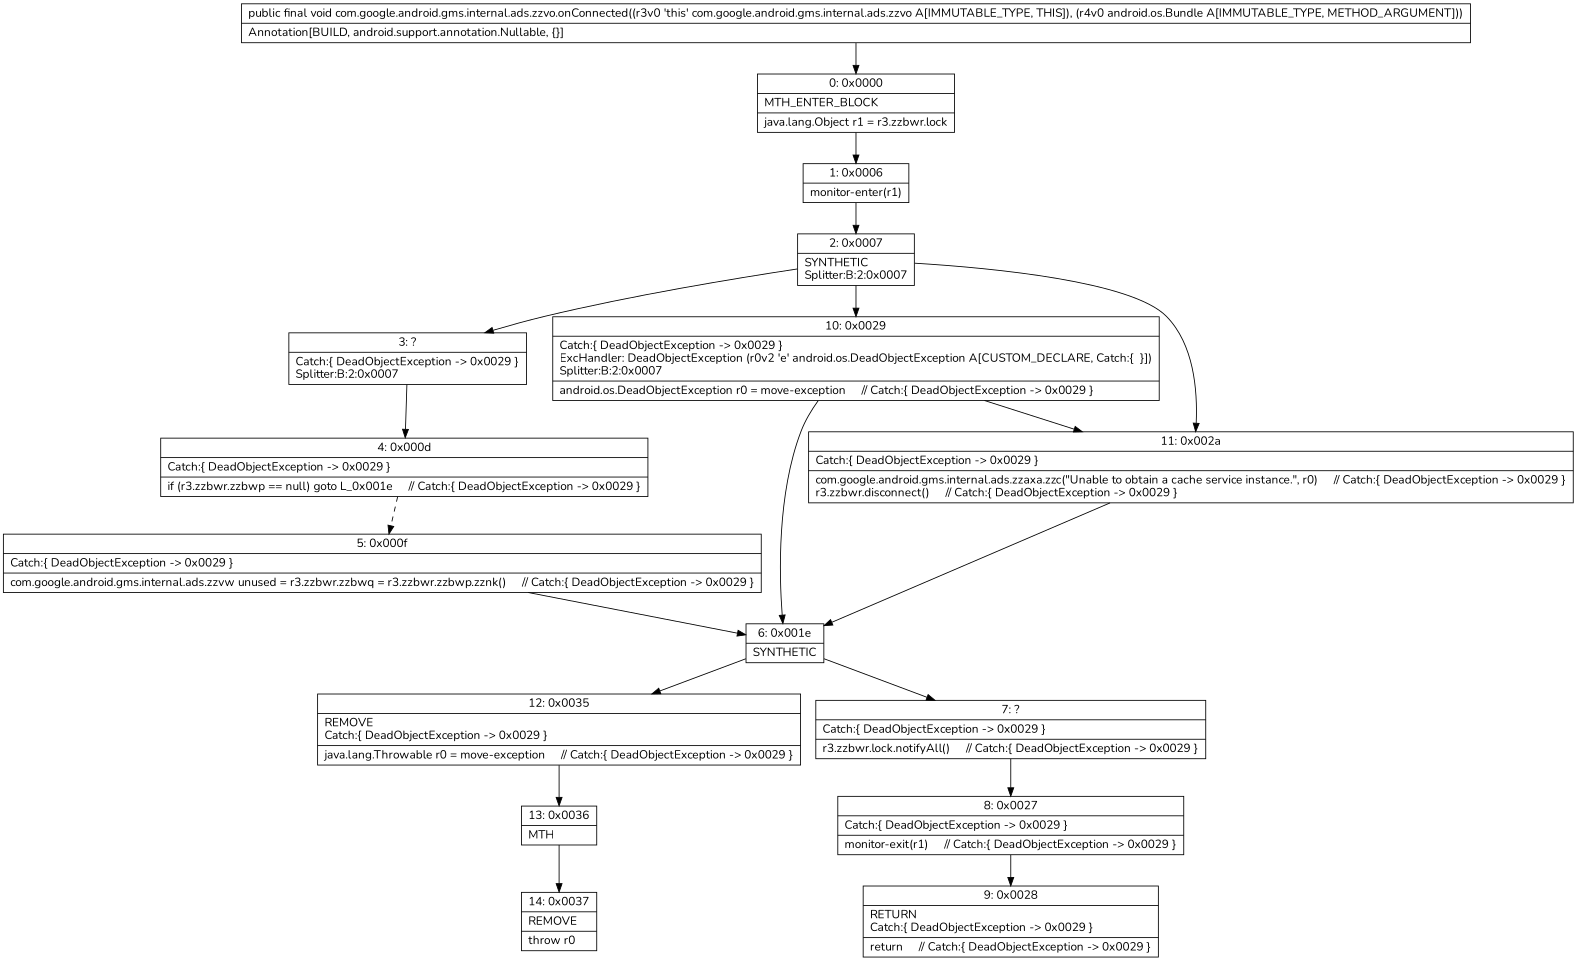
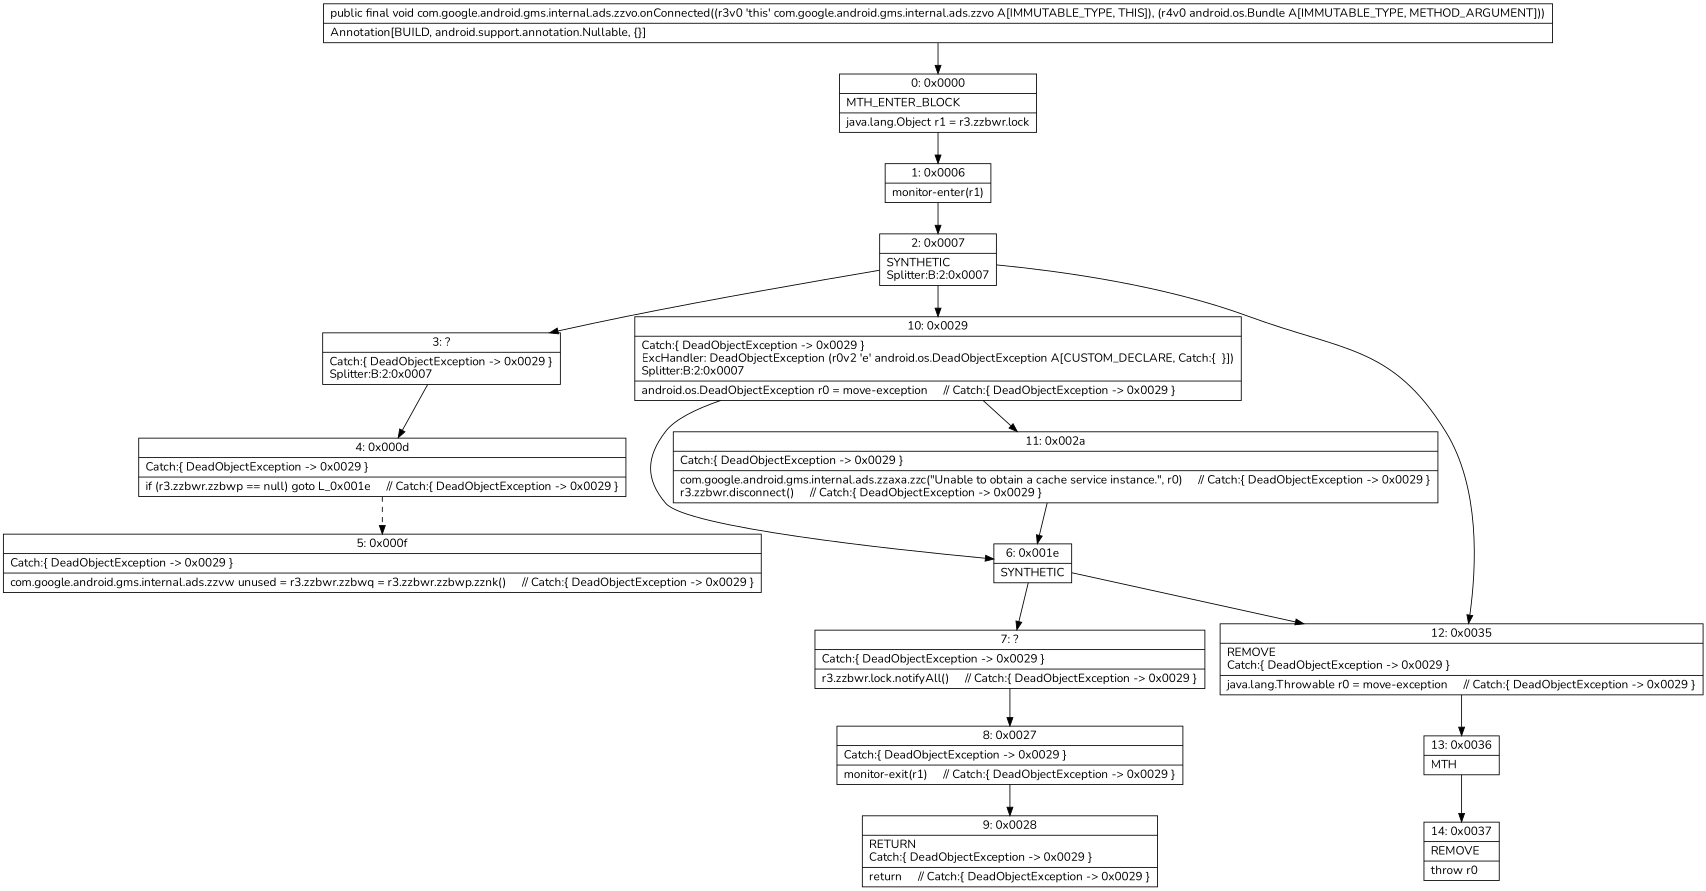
(1100, 287) -> (1328, 342)
(633, 613) -> none
